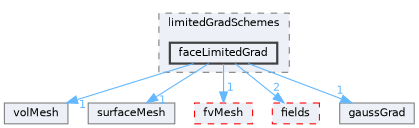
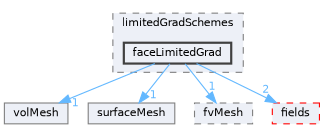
(224, 113) -> (224, 113)
(377, 113) -> none
